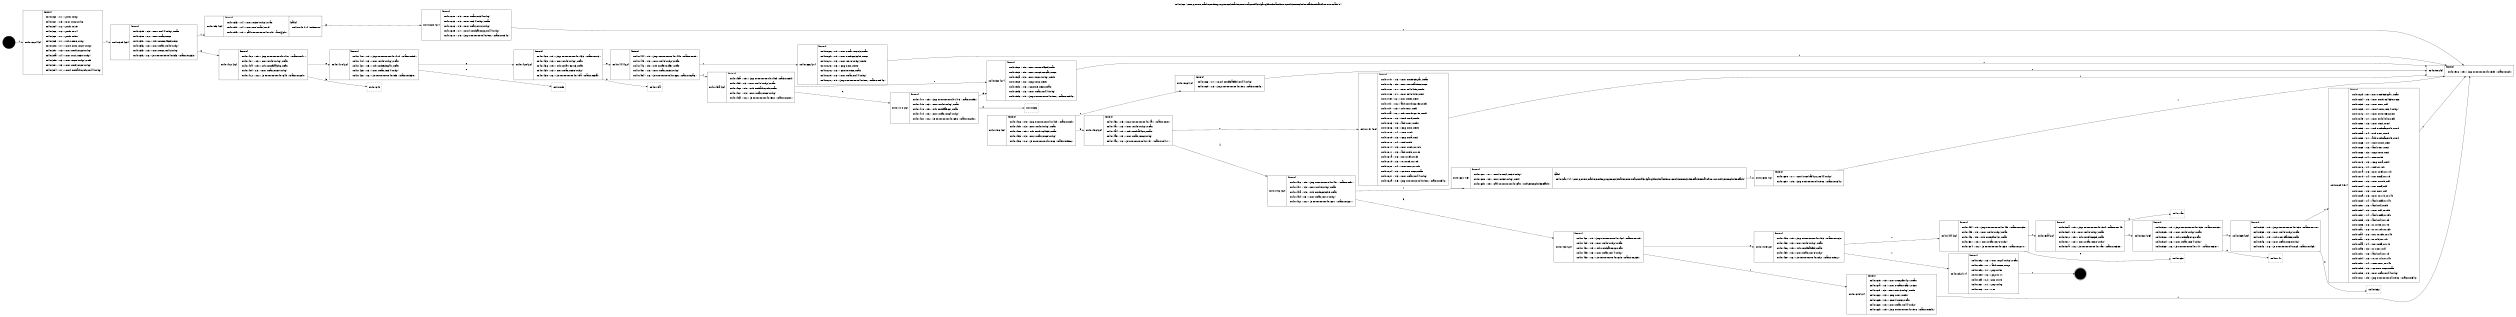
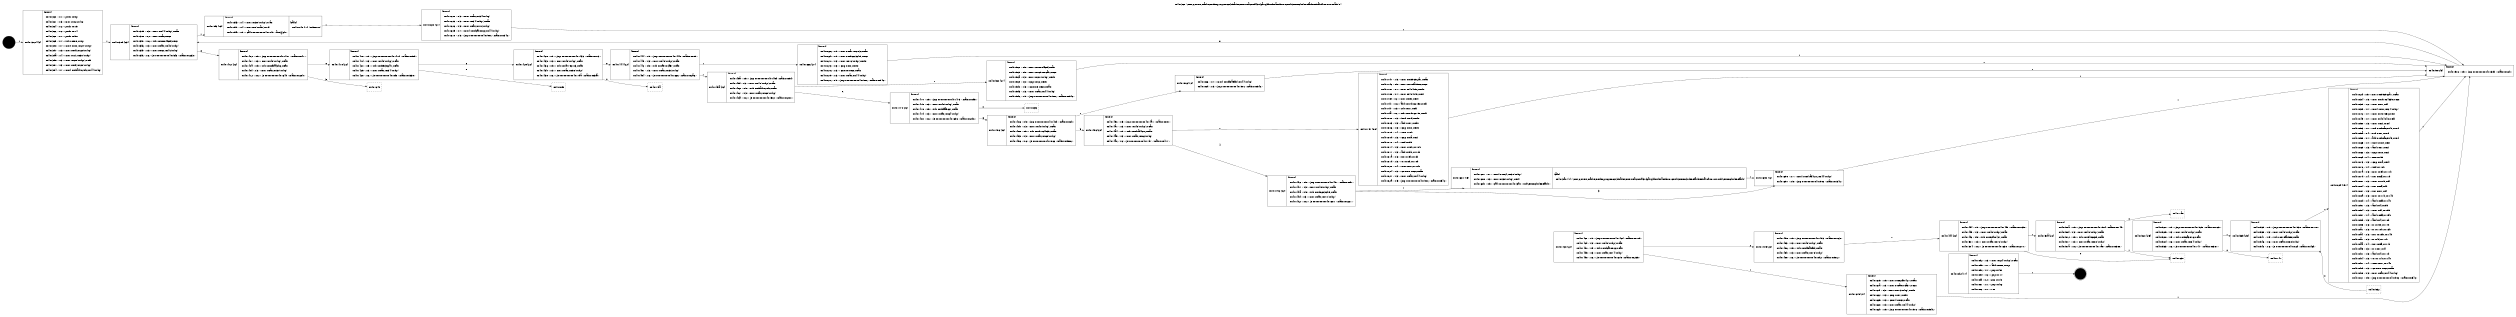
(326, 25) -> (326, 25)
none -> (1331, 42)
(982, 95) -> (982, 119)
(1454, 219) -> (1565, 197)
(2128, 236) -> (2147, 255)
(1896, 261) -> none
(2330, 285) -> (2331, 285)
